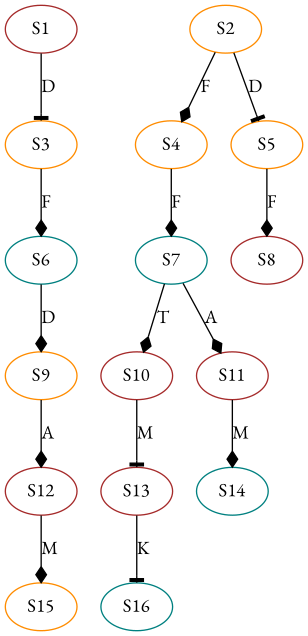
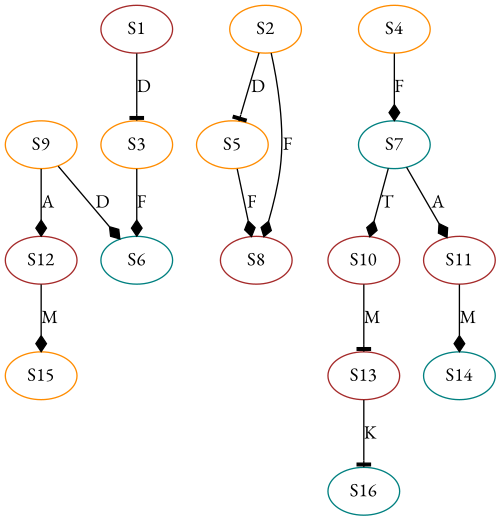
(202, 80) -> (282, 137)
(41, 310) -> (84, 196)
